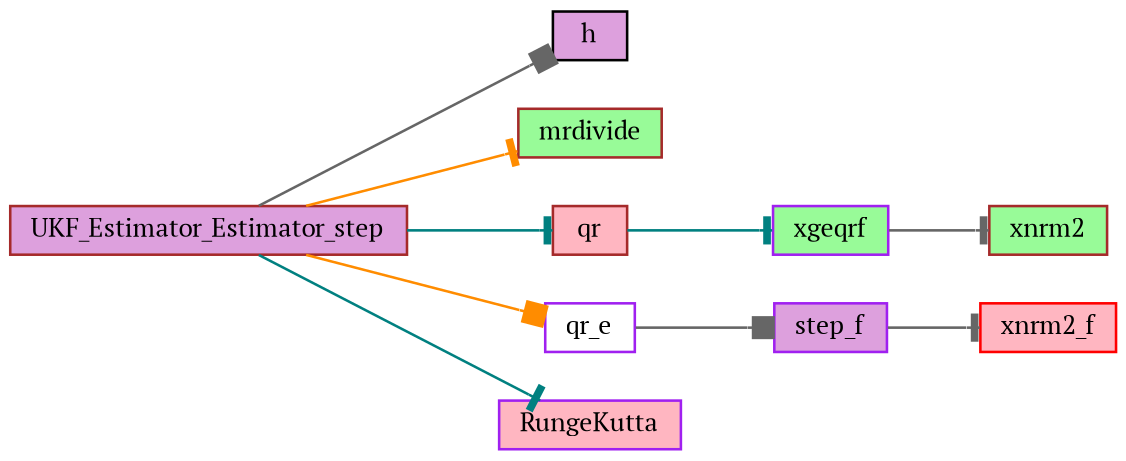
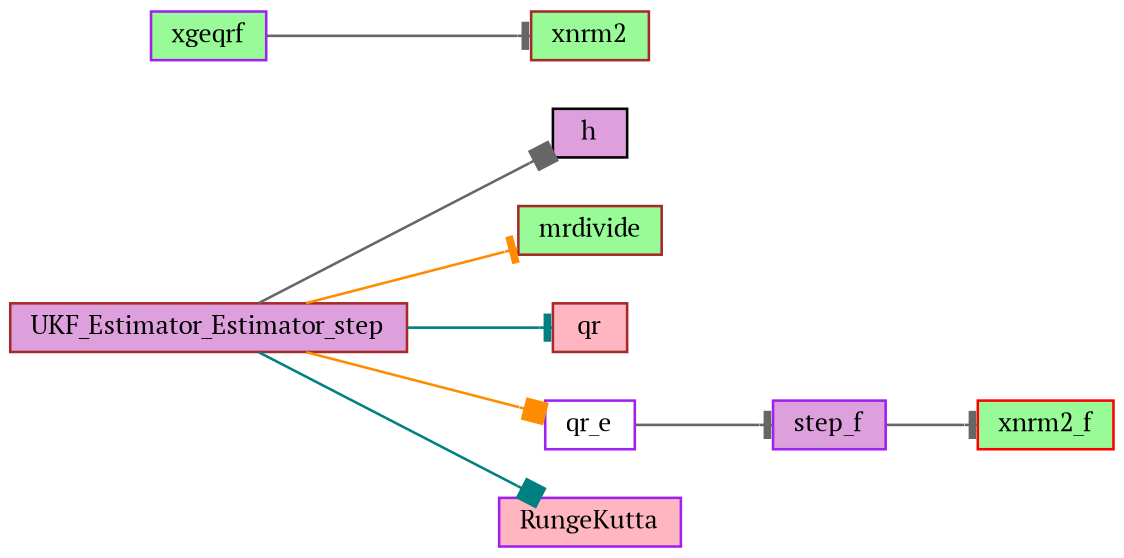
(693, 230) -> none
(394, 325) -> (388, 419)
(692, 328) -> (697, 425)
(1048, 328) -> (1046, 425)
